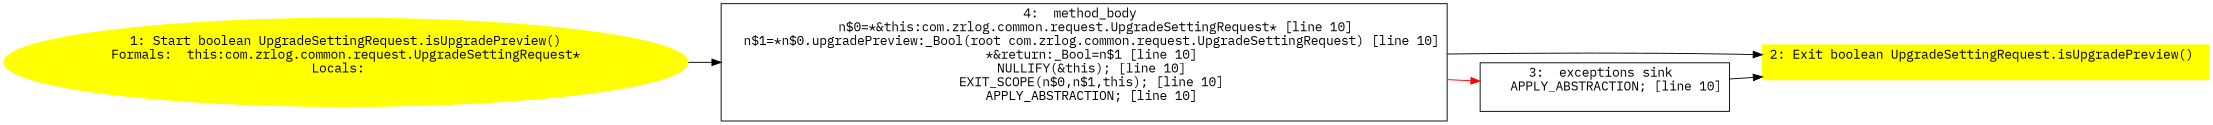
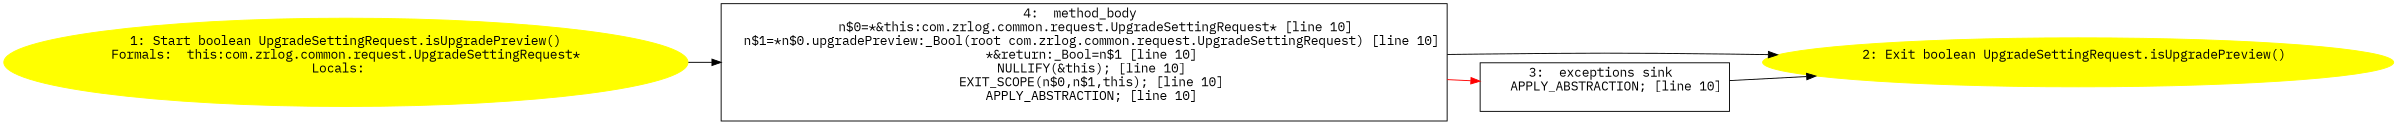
(1986, 62) -> (2078, 62)
